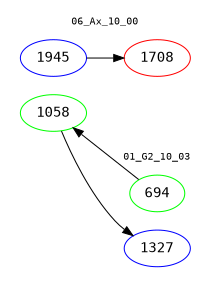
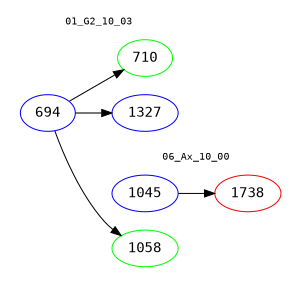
(53, 58) -> (145, 193)
none -> (145, 58)
(157, 58) -> (248, 193)
(88, 184) -> (89, 113)
(157, 193) -> (48, 113)
